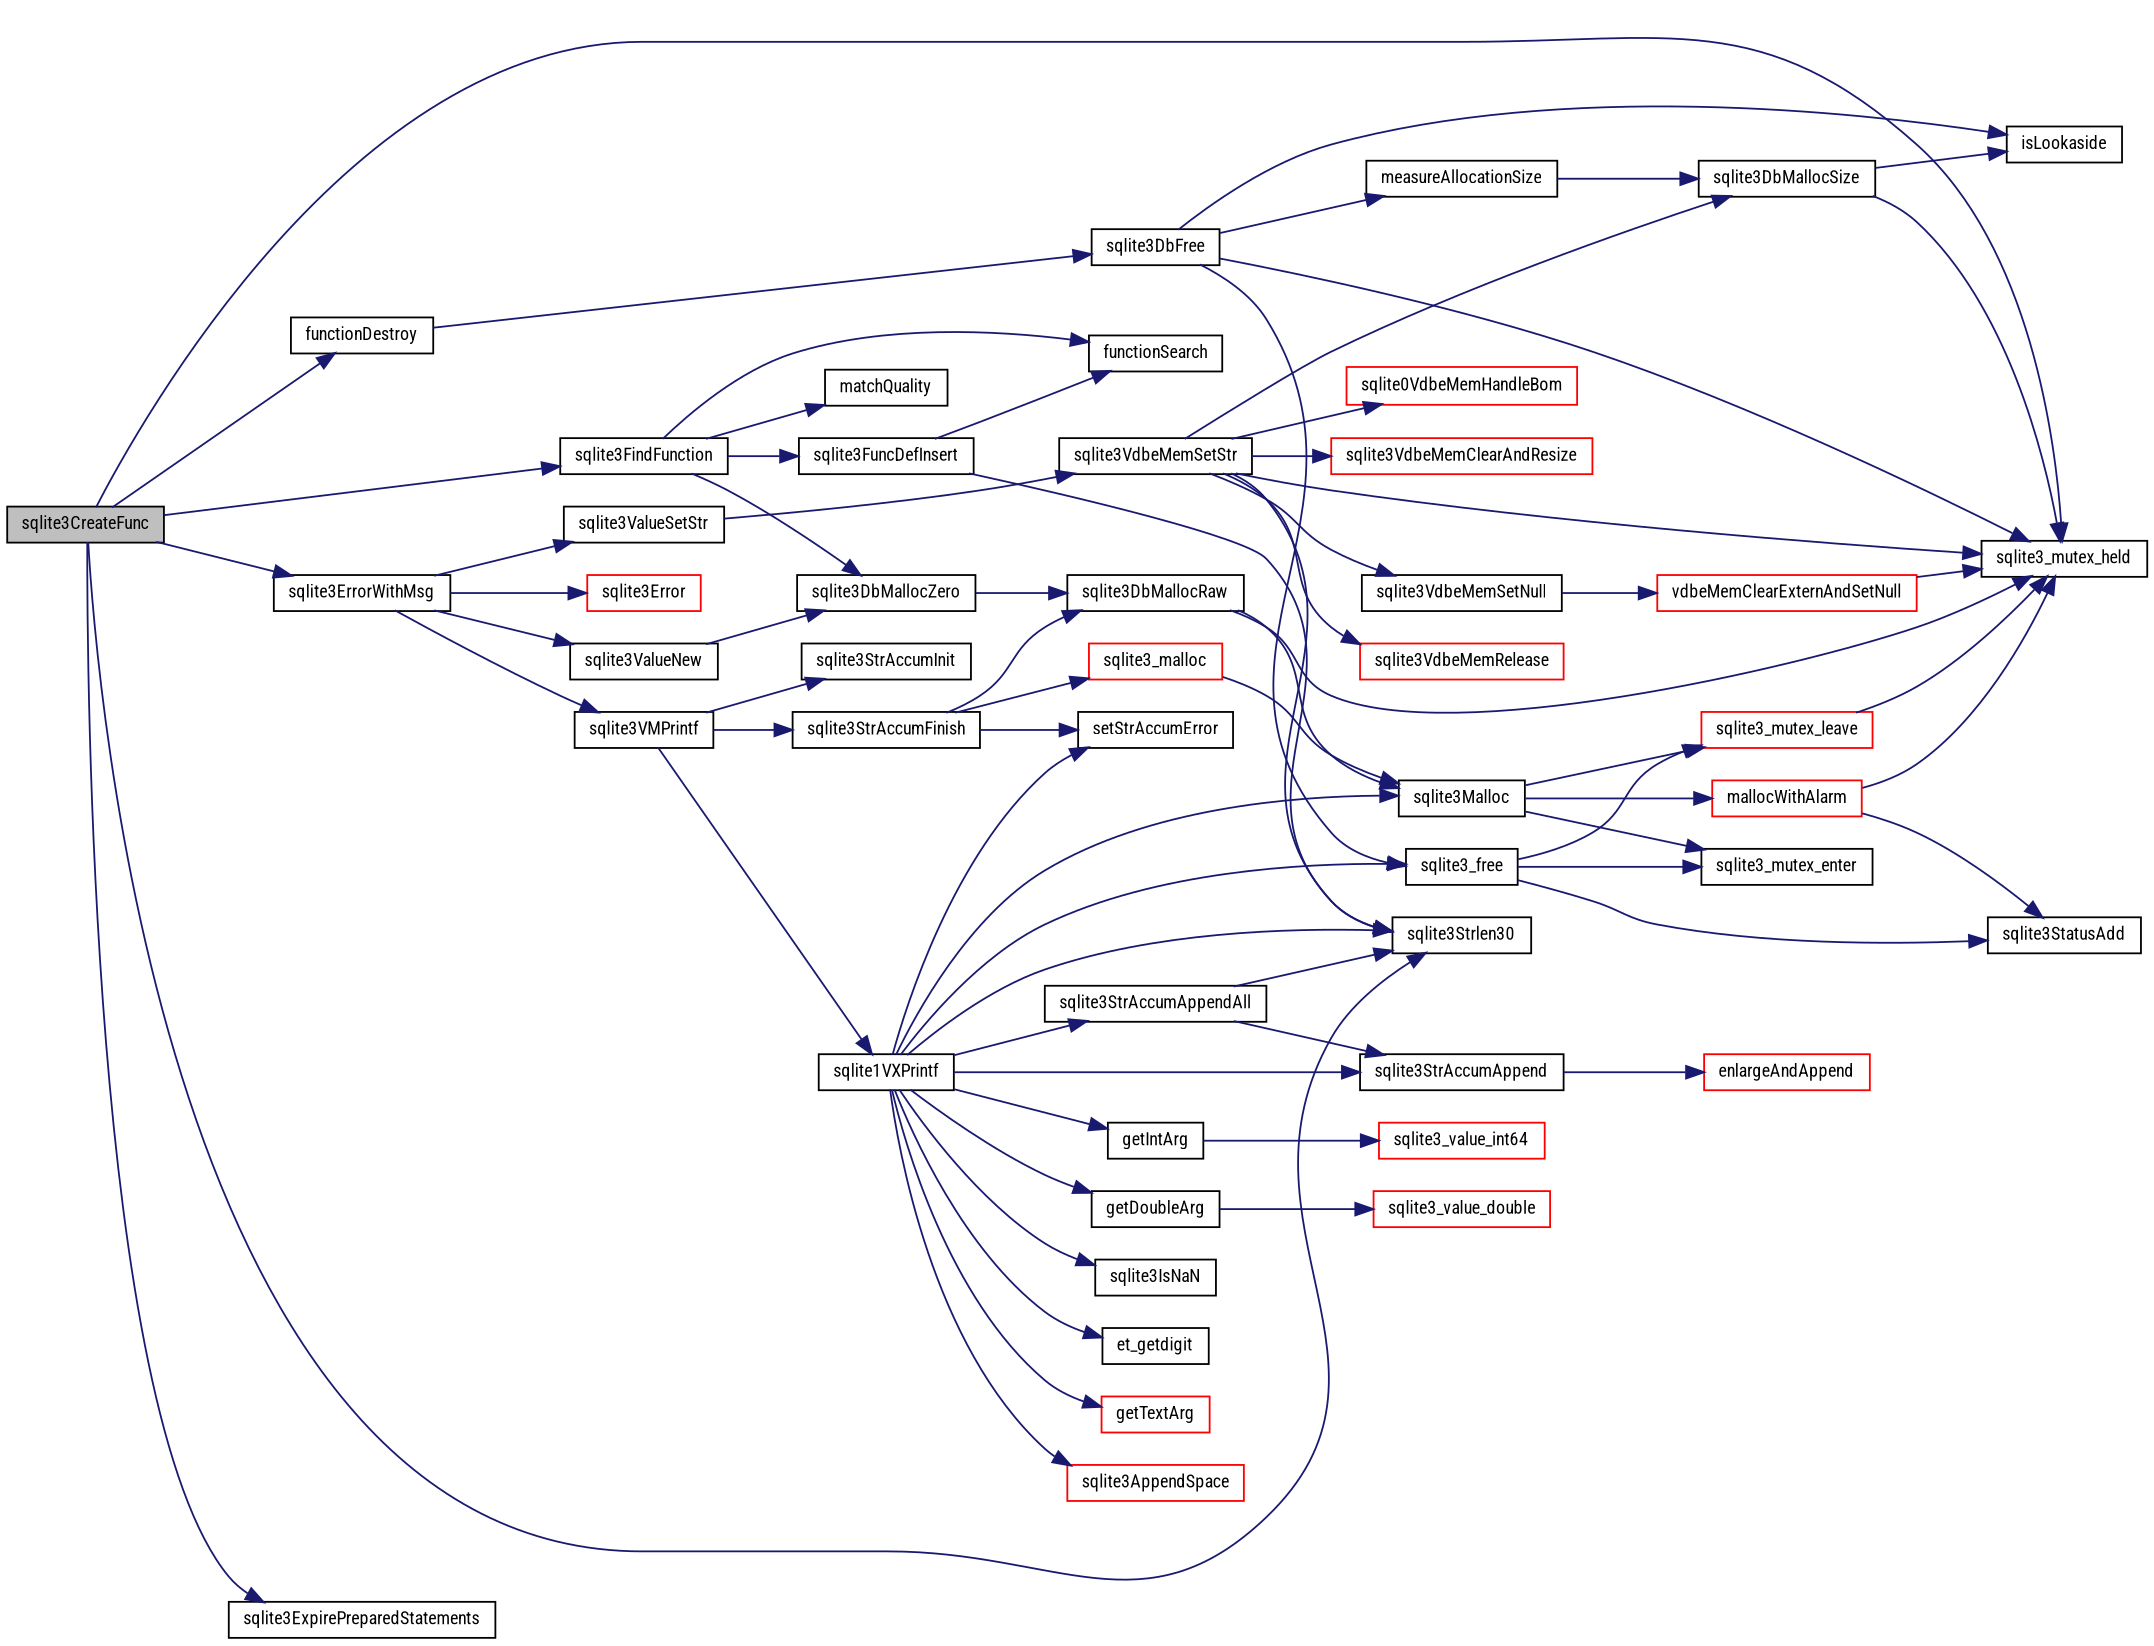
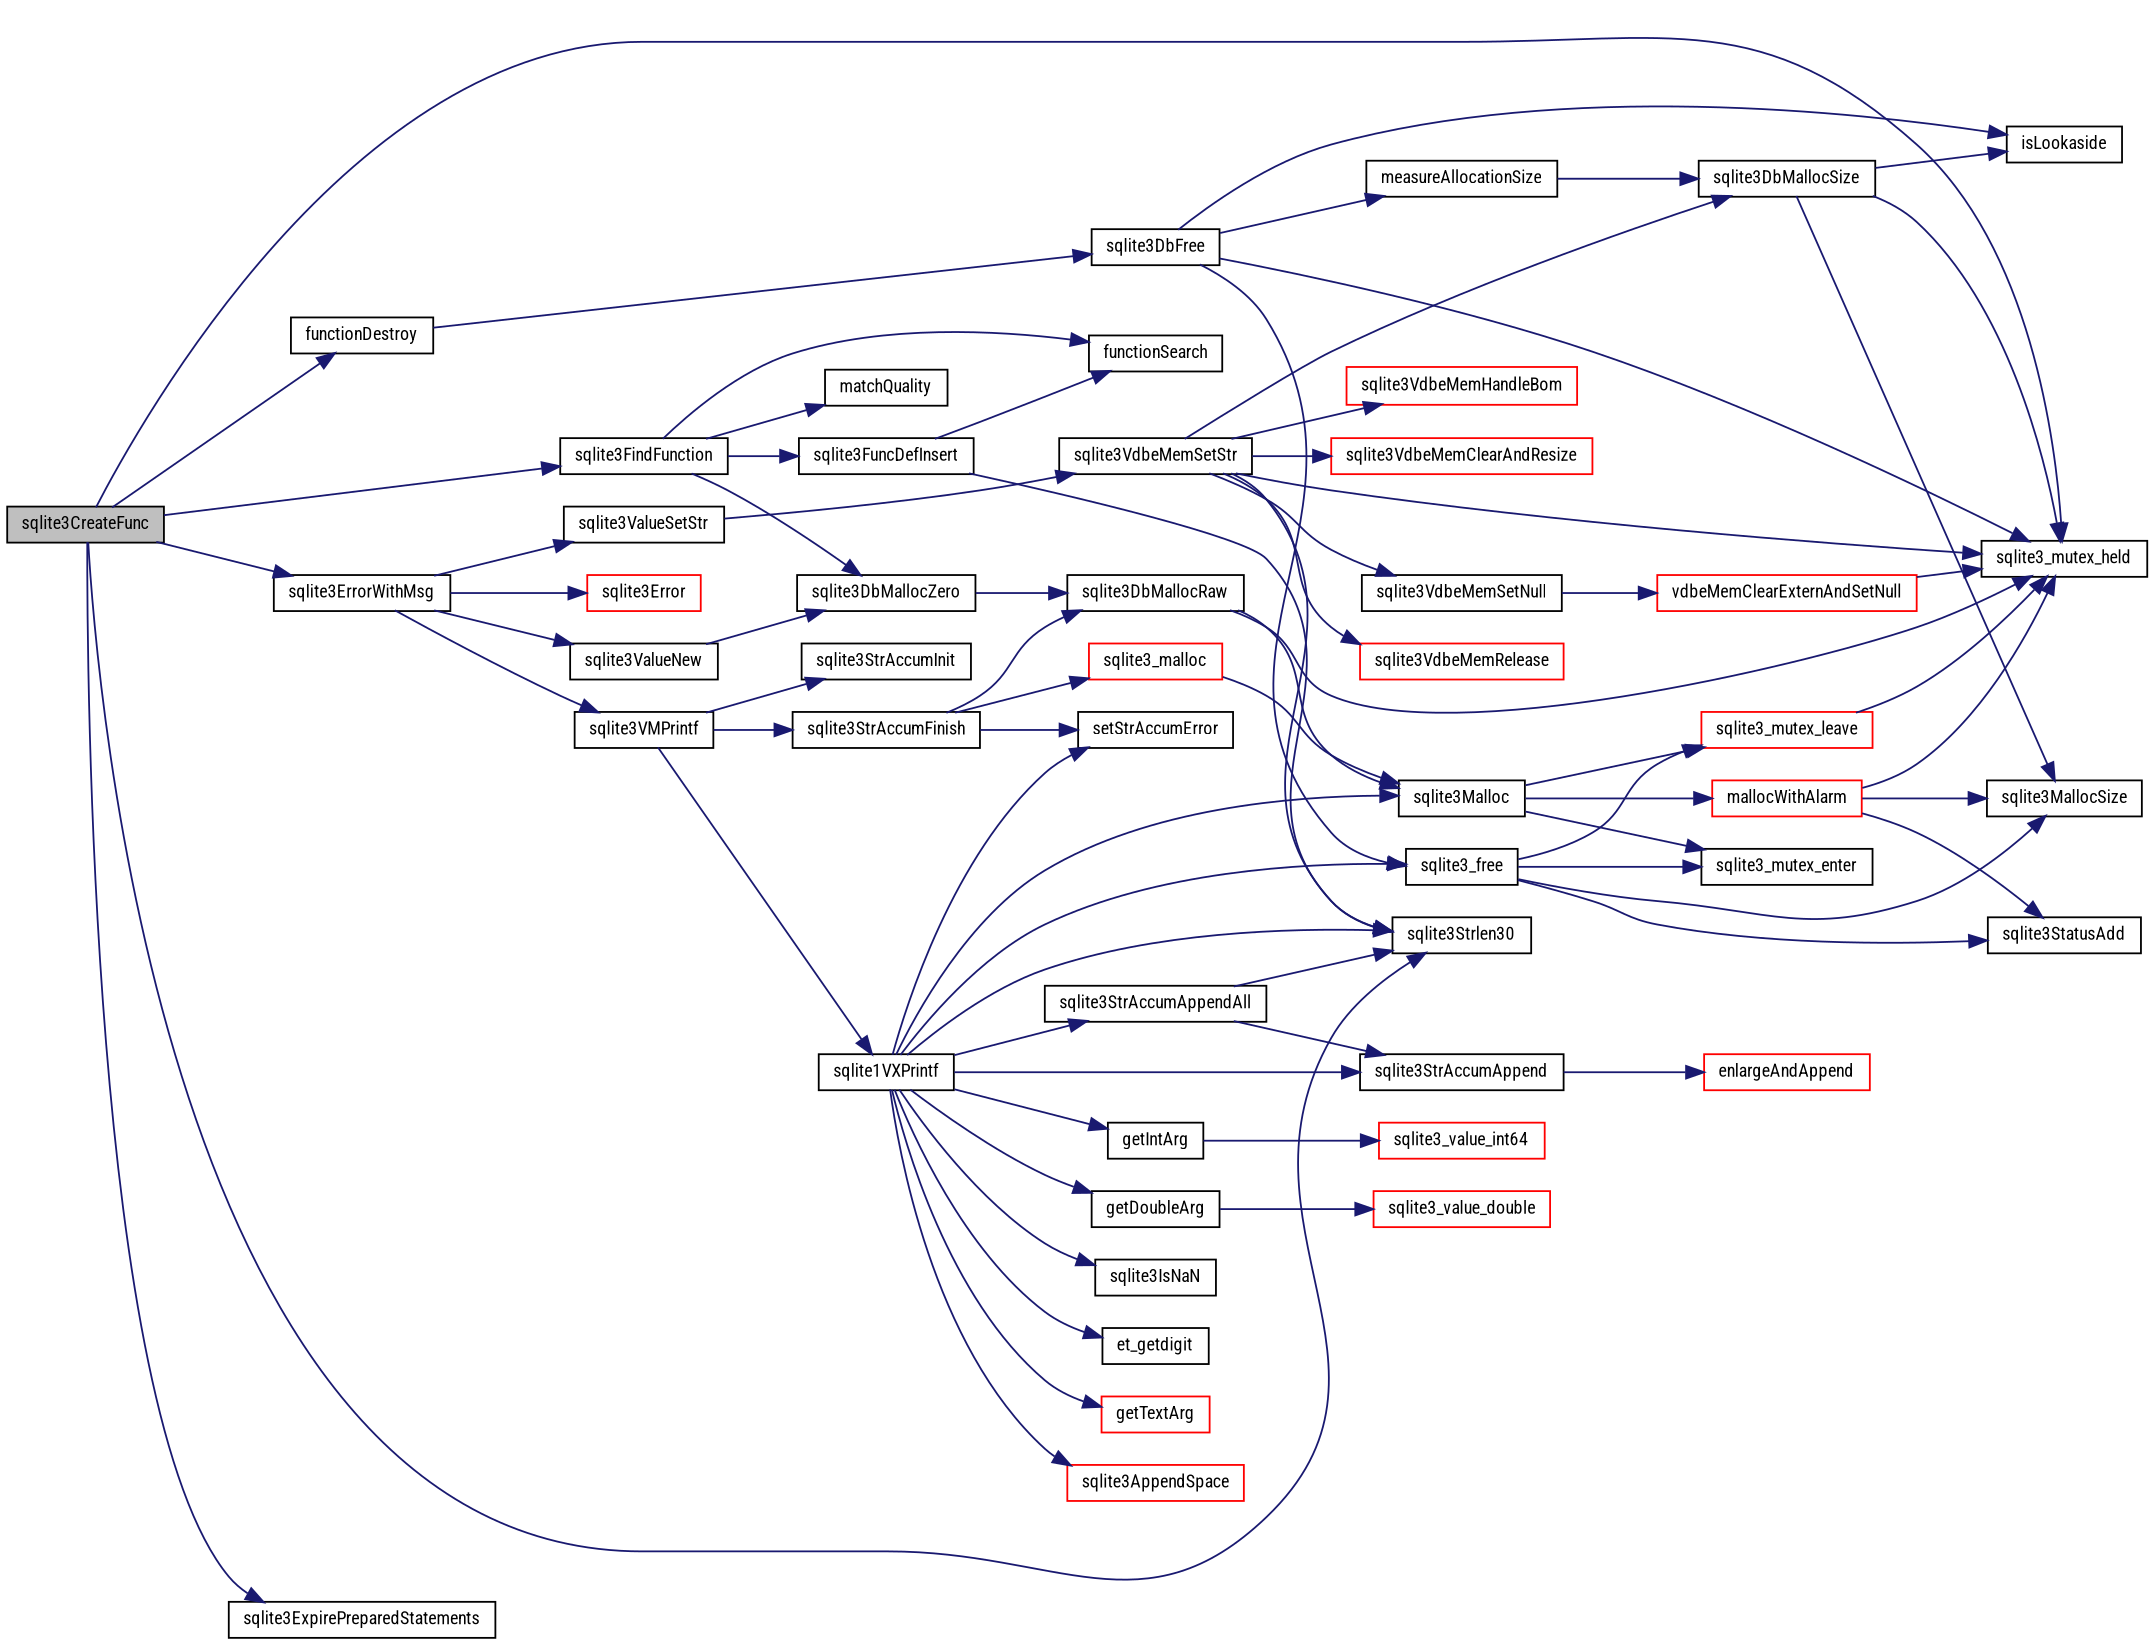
(1462, 386) -> (1462, 386)
none -> (2064, 798)
